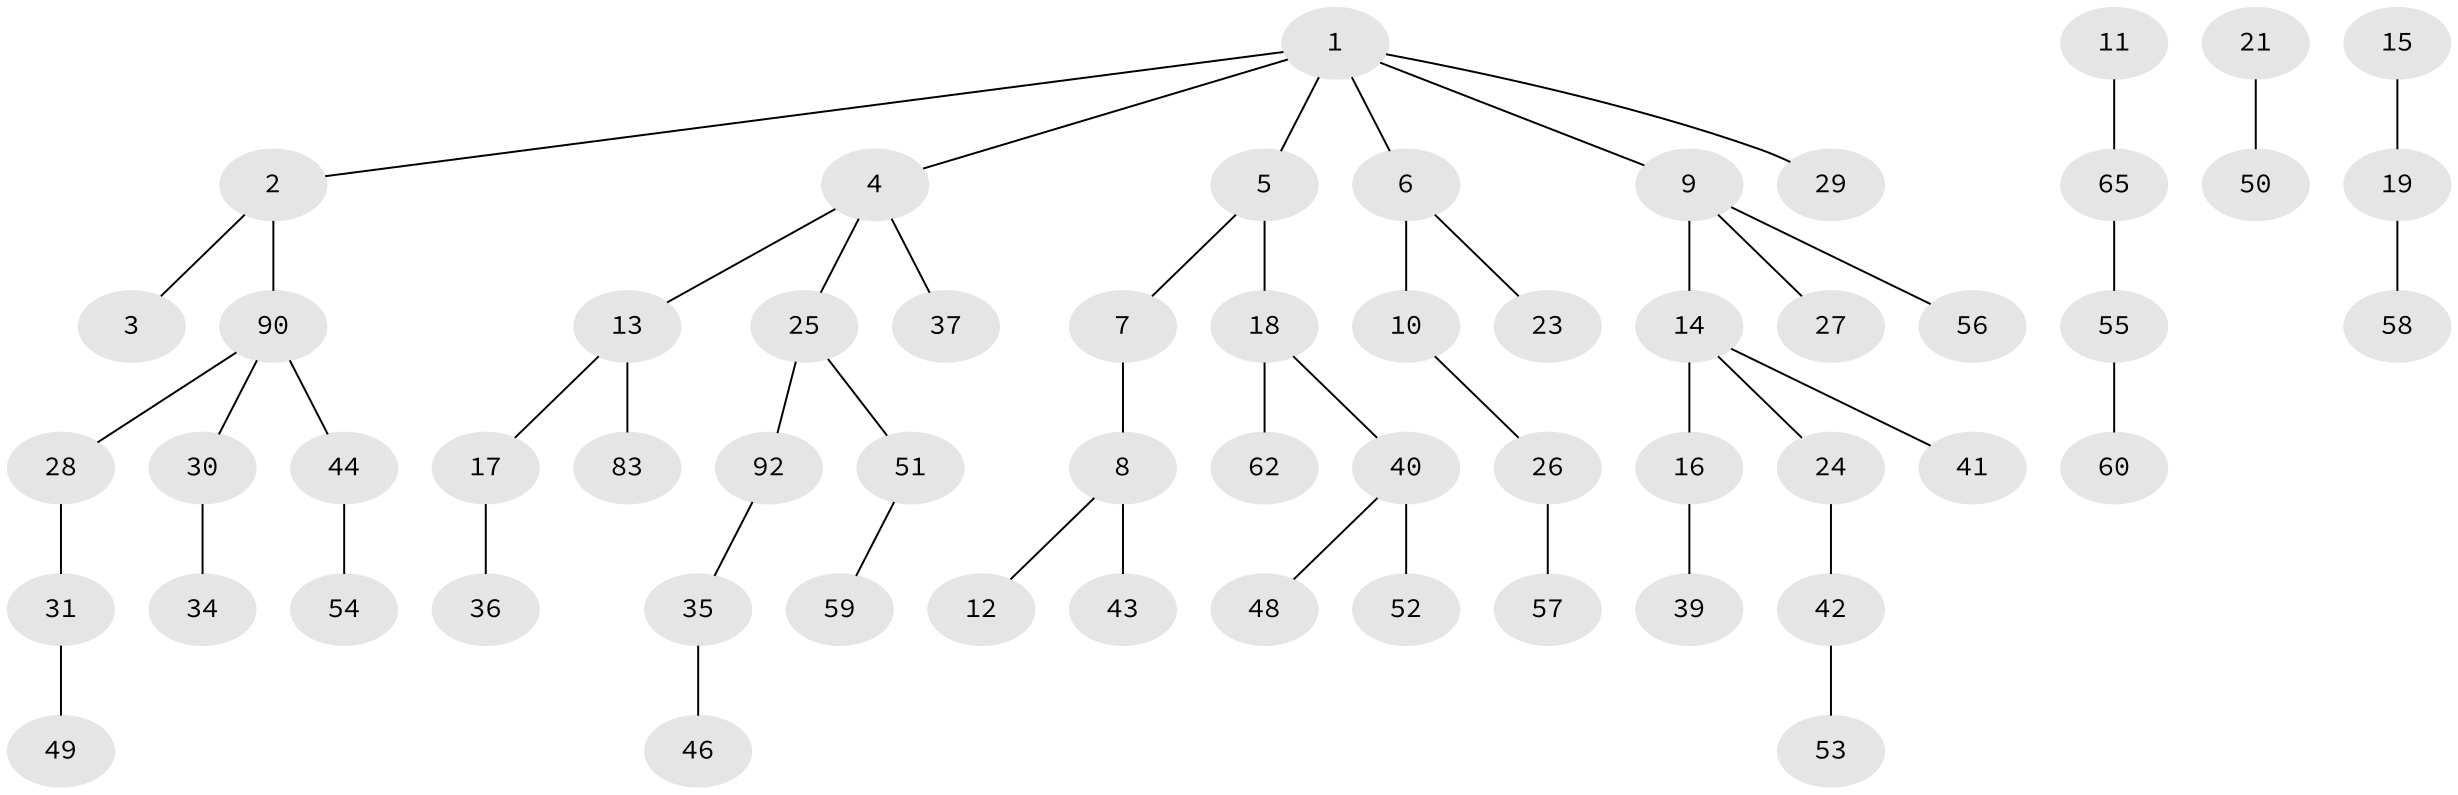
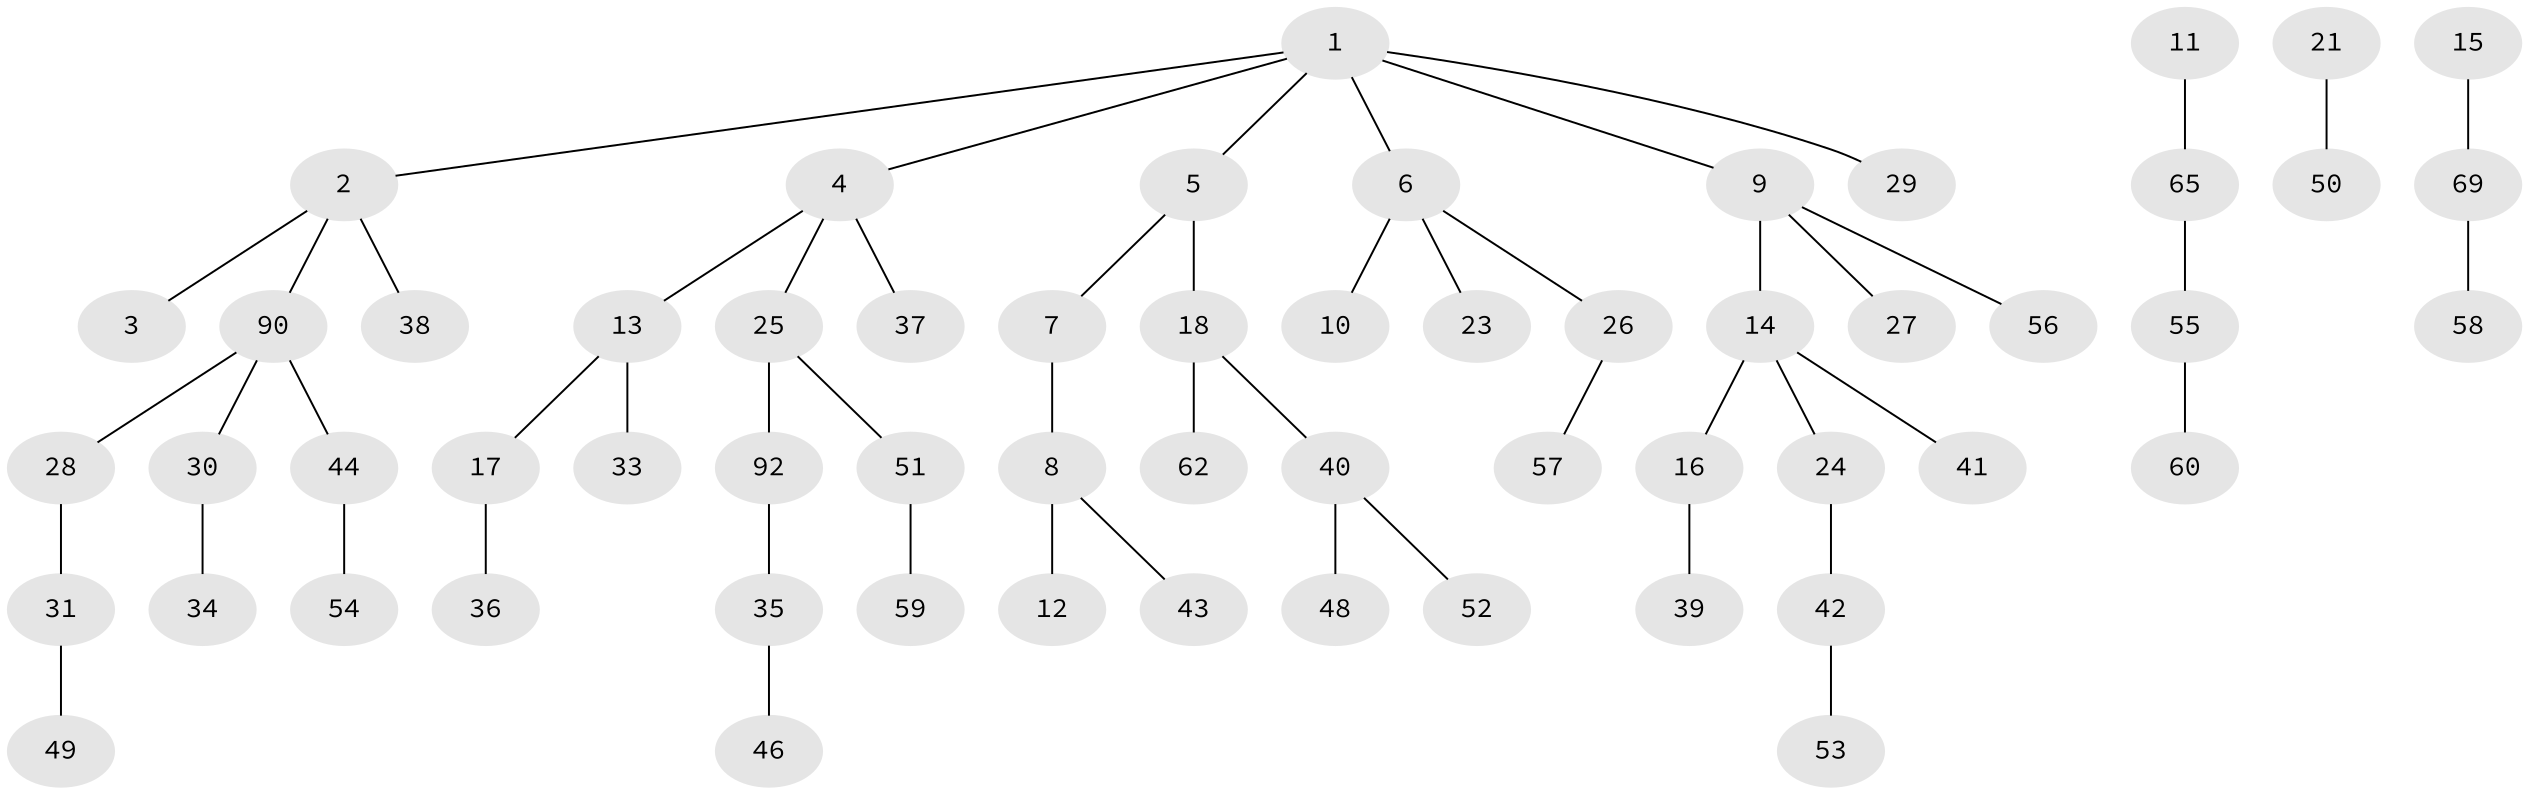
(2397, 185) -> (2468, 185)
none -> (415, 326)
(1477, 397) -> (1513, 256)
(627, 468) -> (627, 468)
